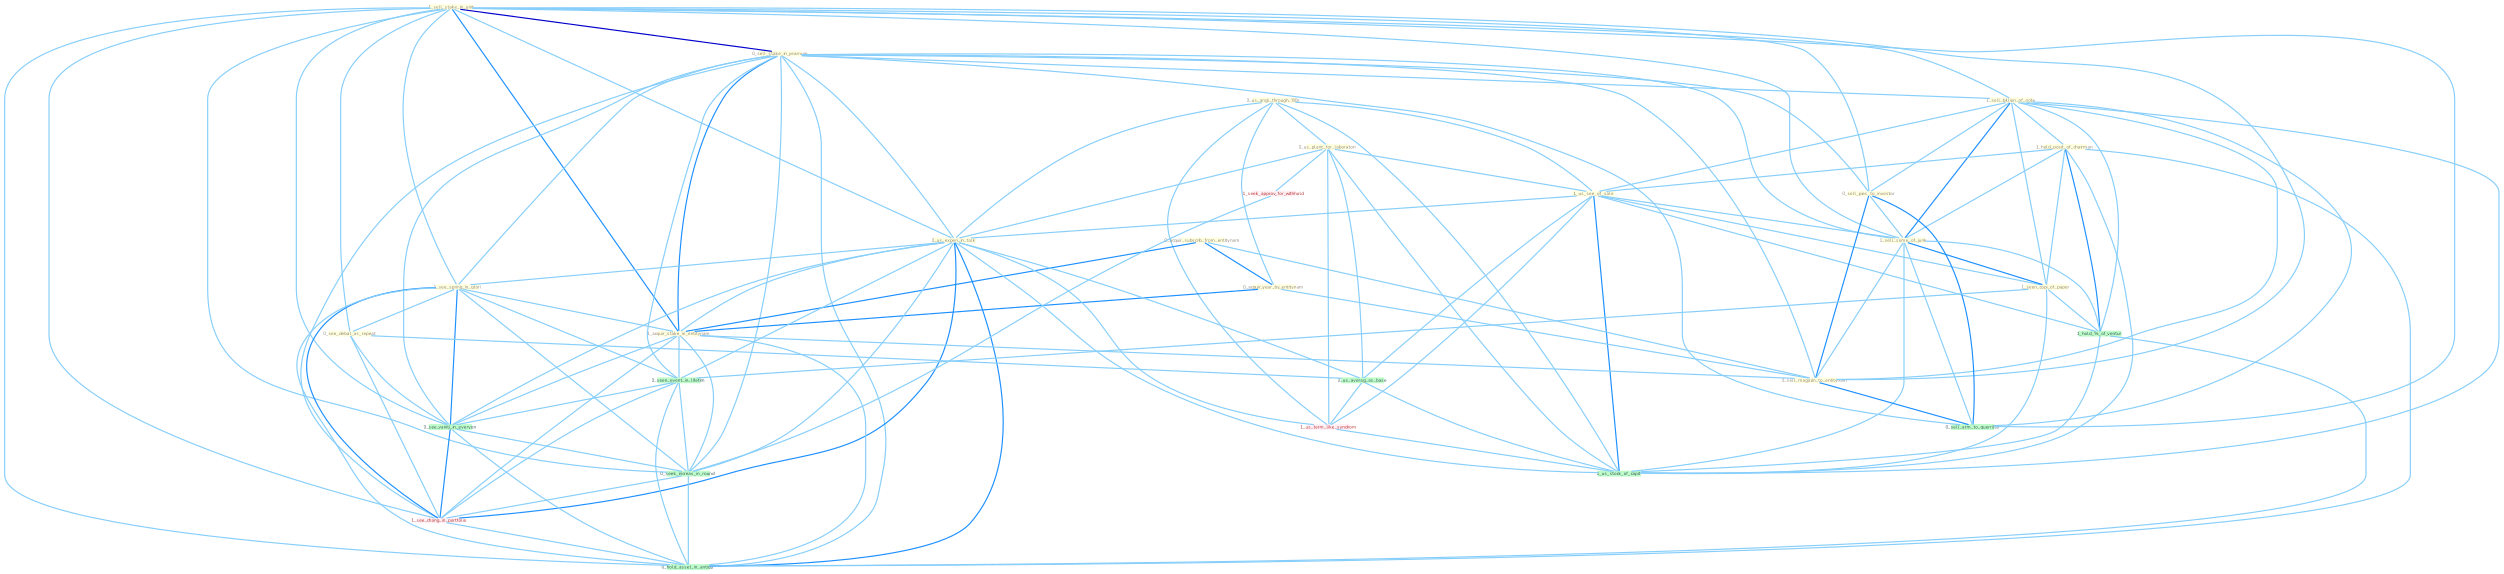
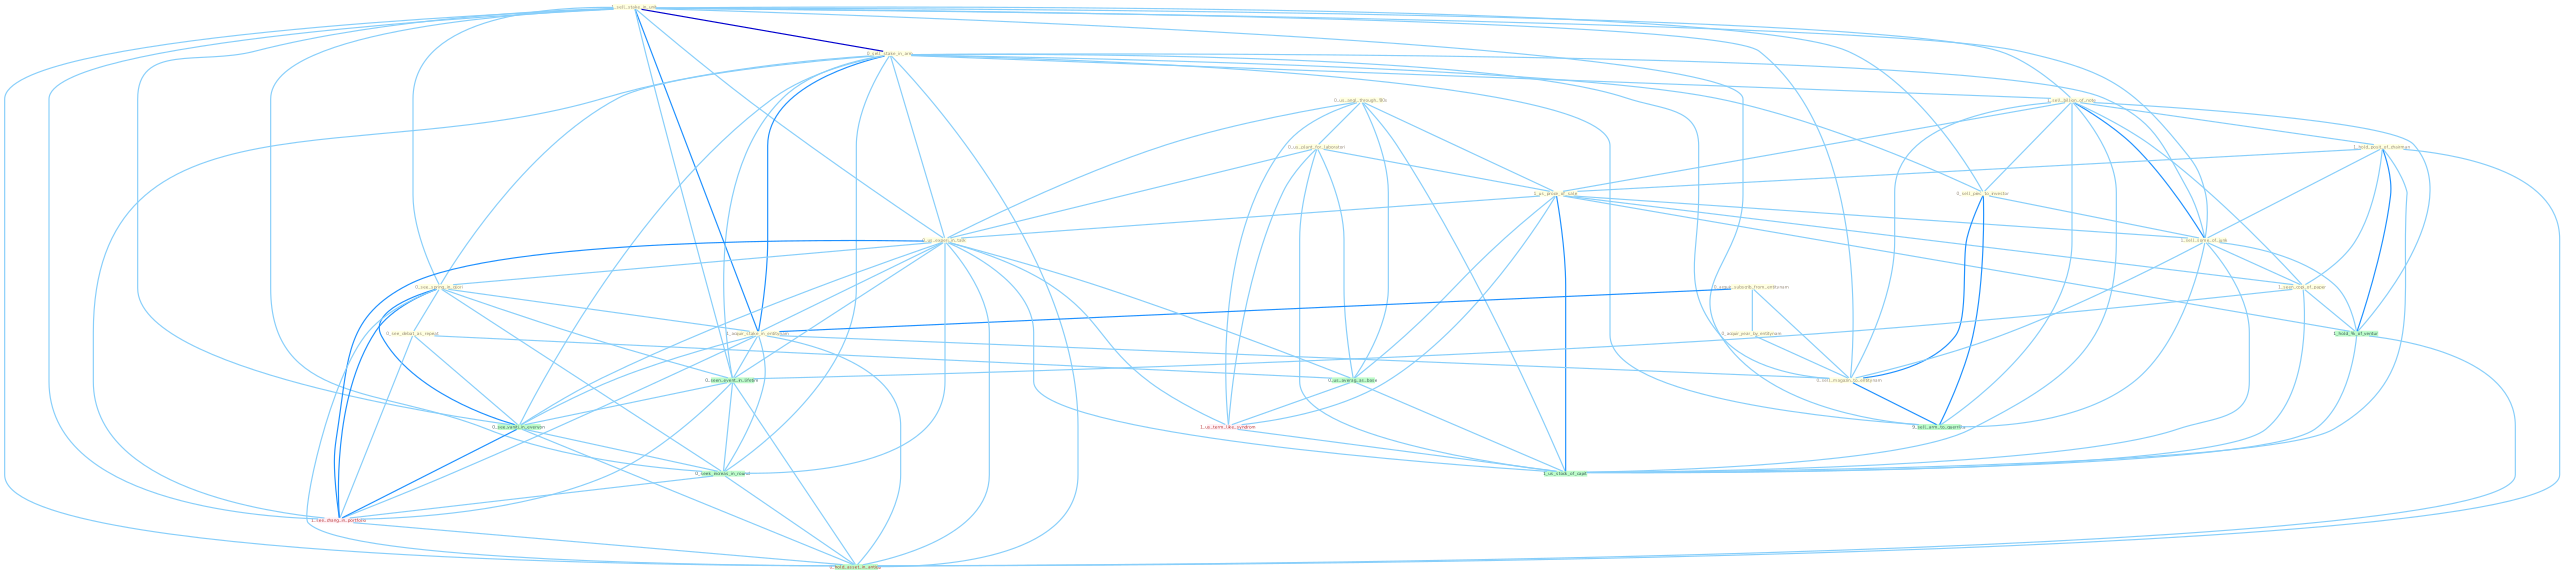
(780, 54) -> (890, 54)
(341, 142) -> (682, 194)
(1242, 193) -> (1388, 242)
(1274, 194) -> none
(1594, 194) -> (1556, 194)
(1238, 264) -> (1752, 310)
(1975, 264) -> (2254, 264)
(457, 287) -> (440, 287)
(990, 309) -> none
(1973, 427) -> (1939, 427)
(977, 511) -> (989, 436)
(688, 567) -> (856, 567)
